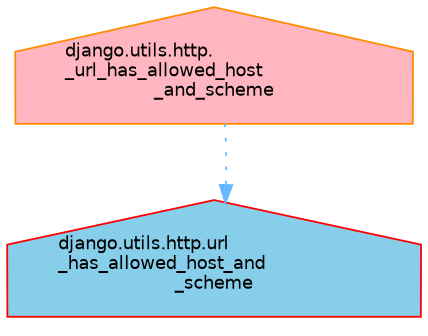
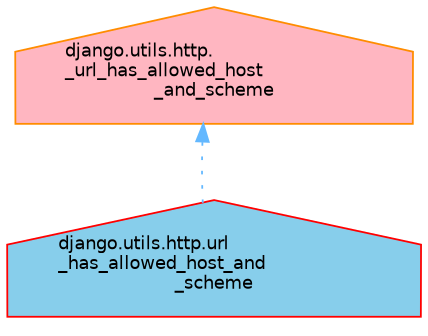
(226, 154) -> (202, 173)
